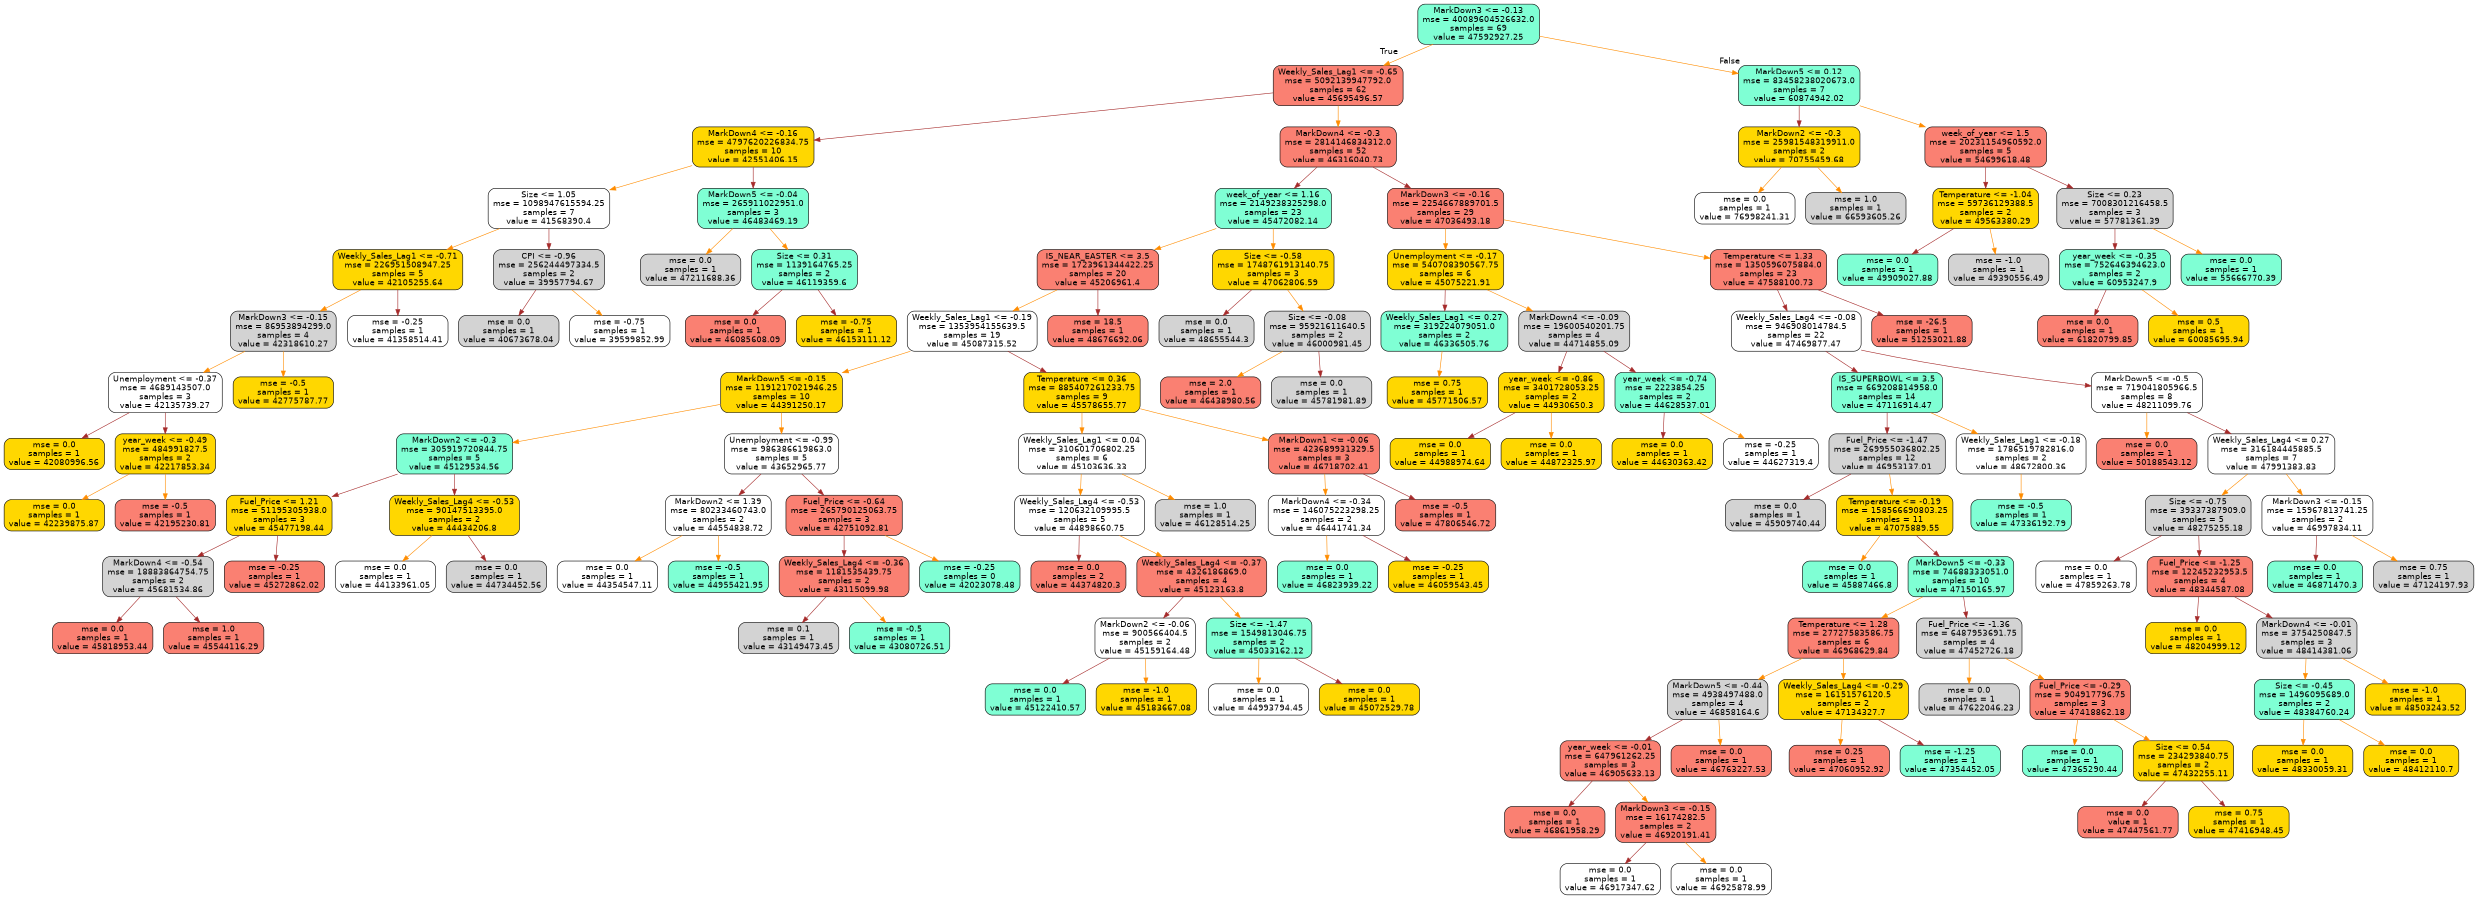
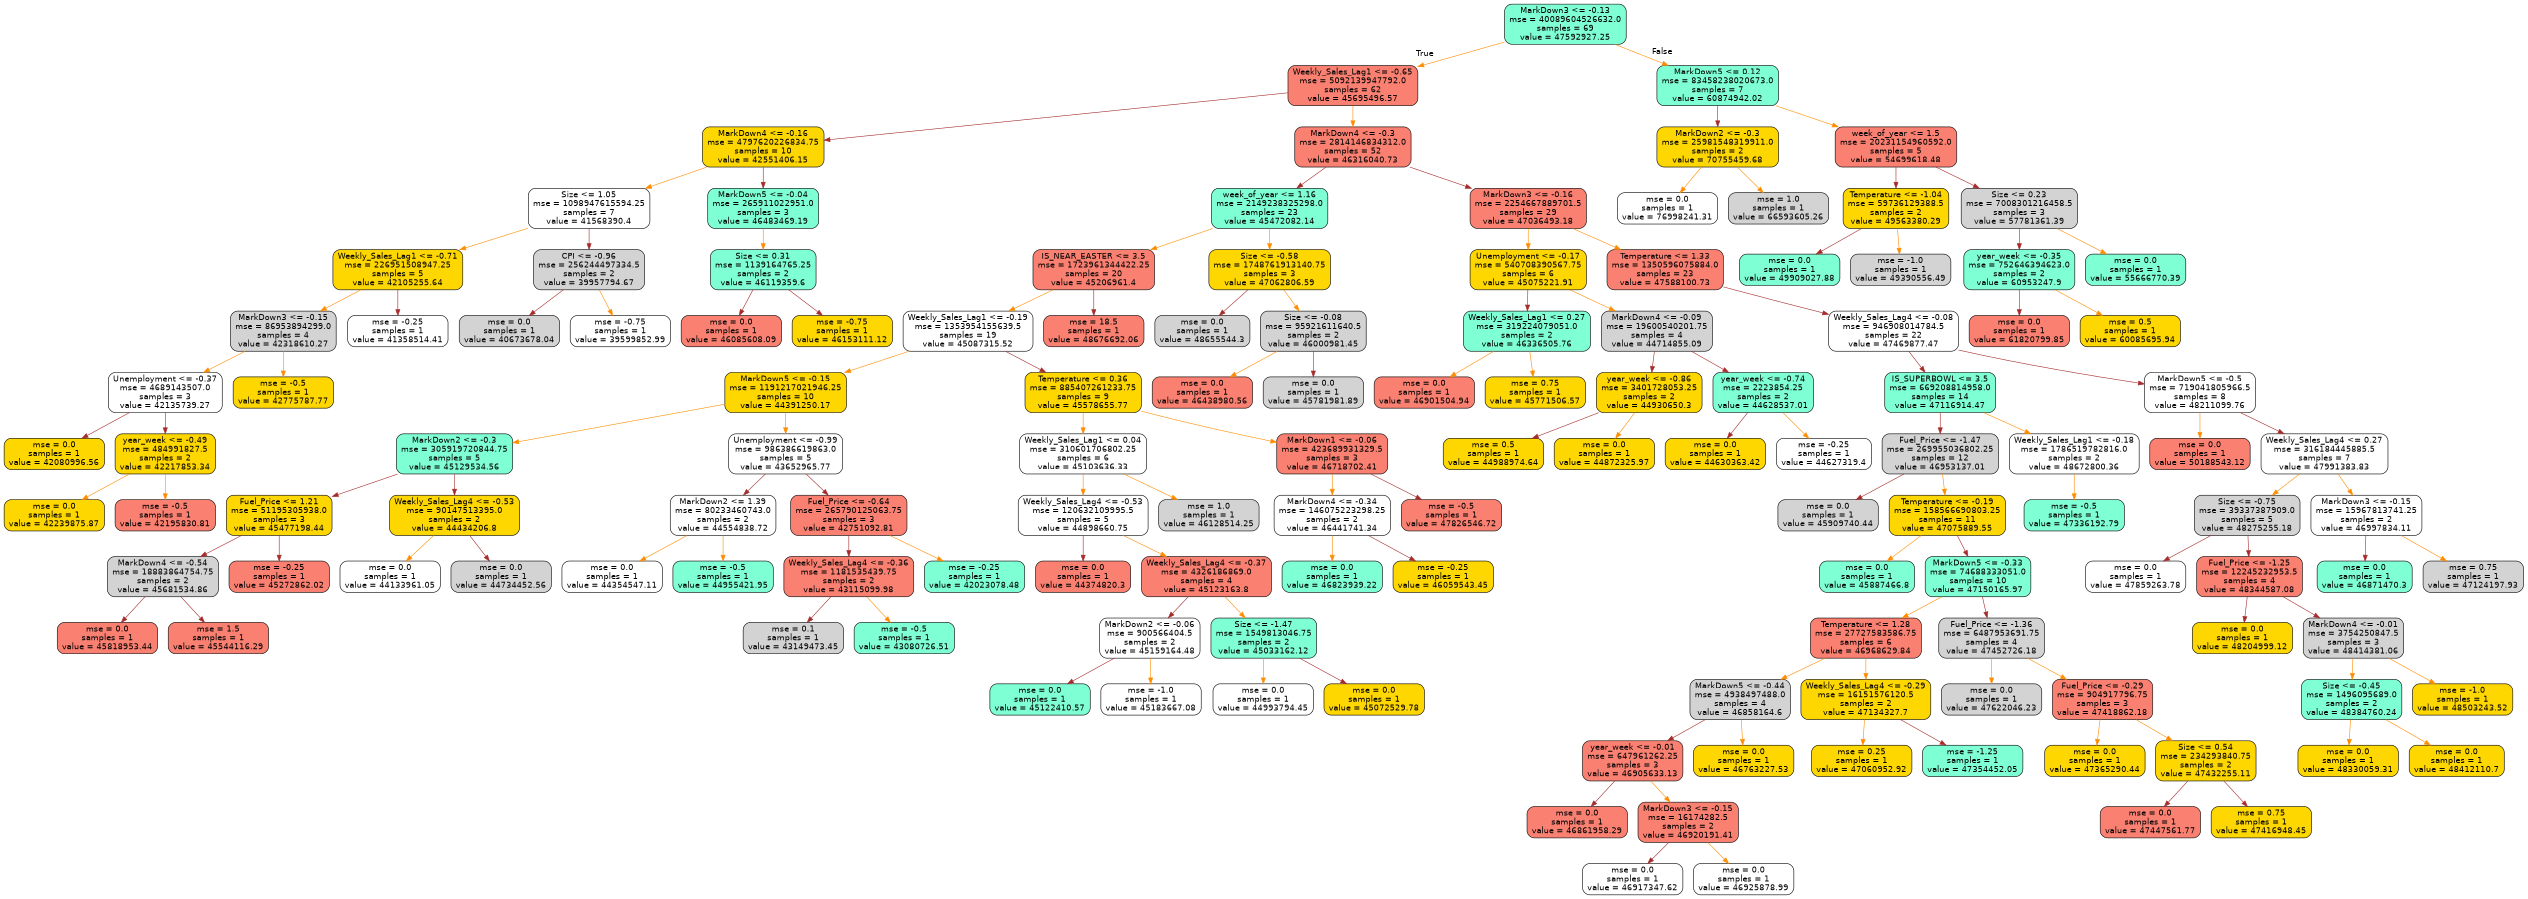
(691, 270) -> none
(1922, 331) -> none
(1211, 393) -> (1202, 393)
none -> (1424, 393)
(1440, 454) -> (1493, 454)
(165, 515) -> (165, 515)
(1446, 515) -> (1451, 515)
(970, 577) -> (975, 577)
(1078, 577) -> (1083, 577)
(214, 638) -> (218, 638)
(1146, 699) -> (1151, 699)
(1721, 761) -> (1744, 761)
(1839, 761) -> (1862, 761)
(2072, 761) -> (2095, 761)
(2128, 822) -> (2150, 822)
